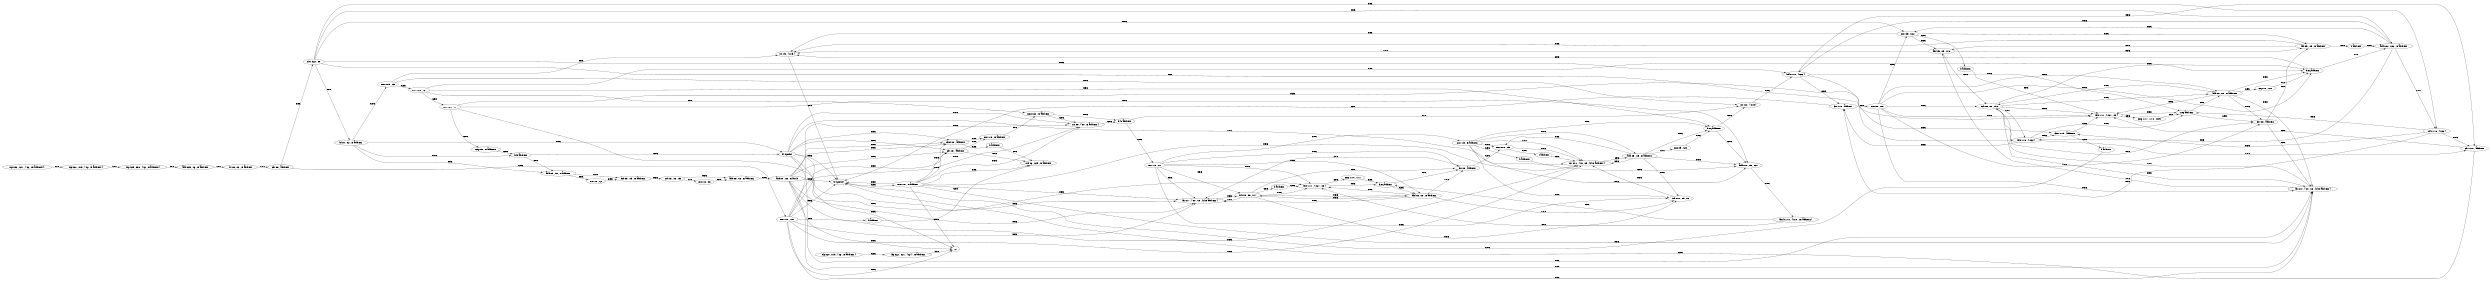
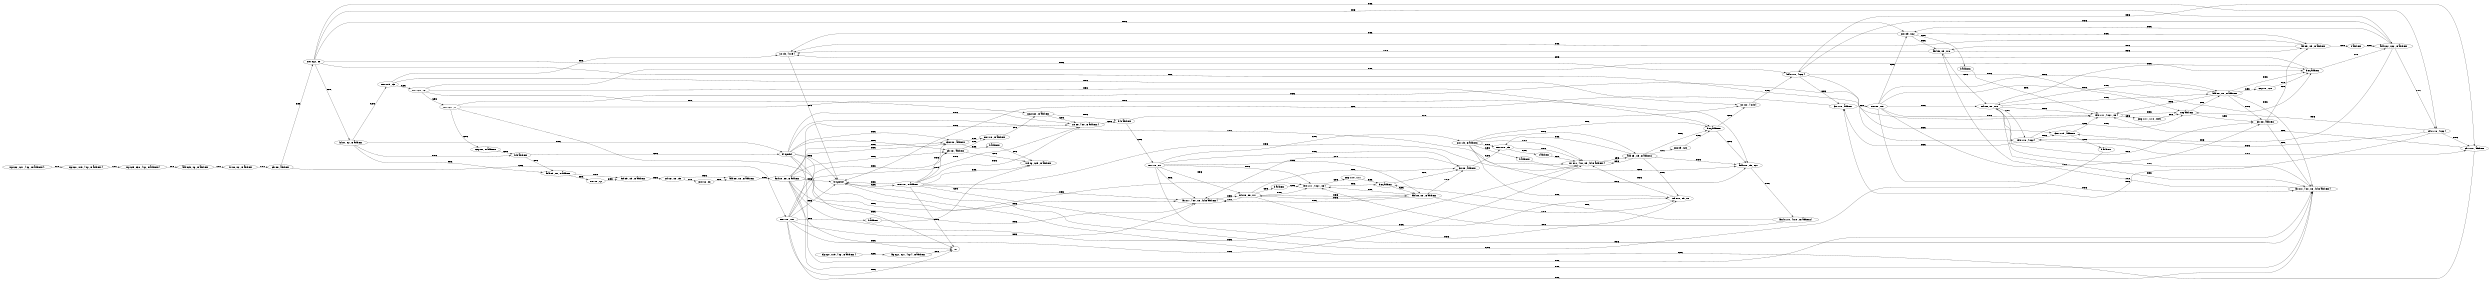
(787, 179) -> (787, 179)
